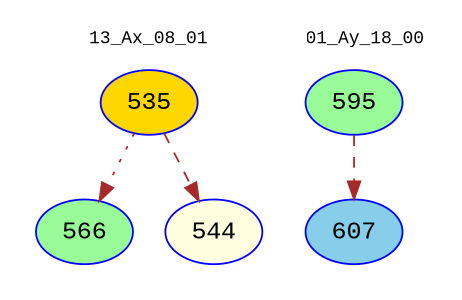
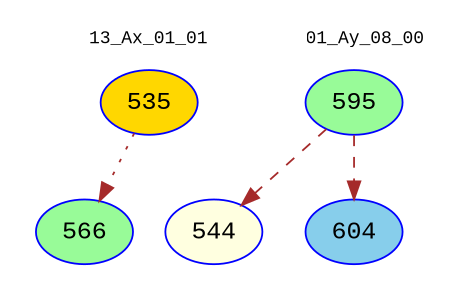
(149, 39) -> (149, 39)
(366, 39) -> (366, 39)
(177, 159) -> (303, 150)
(354, 232) -> (354, 232)
